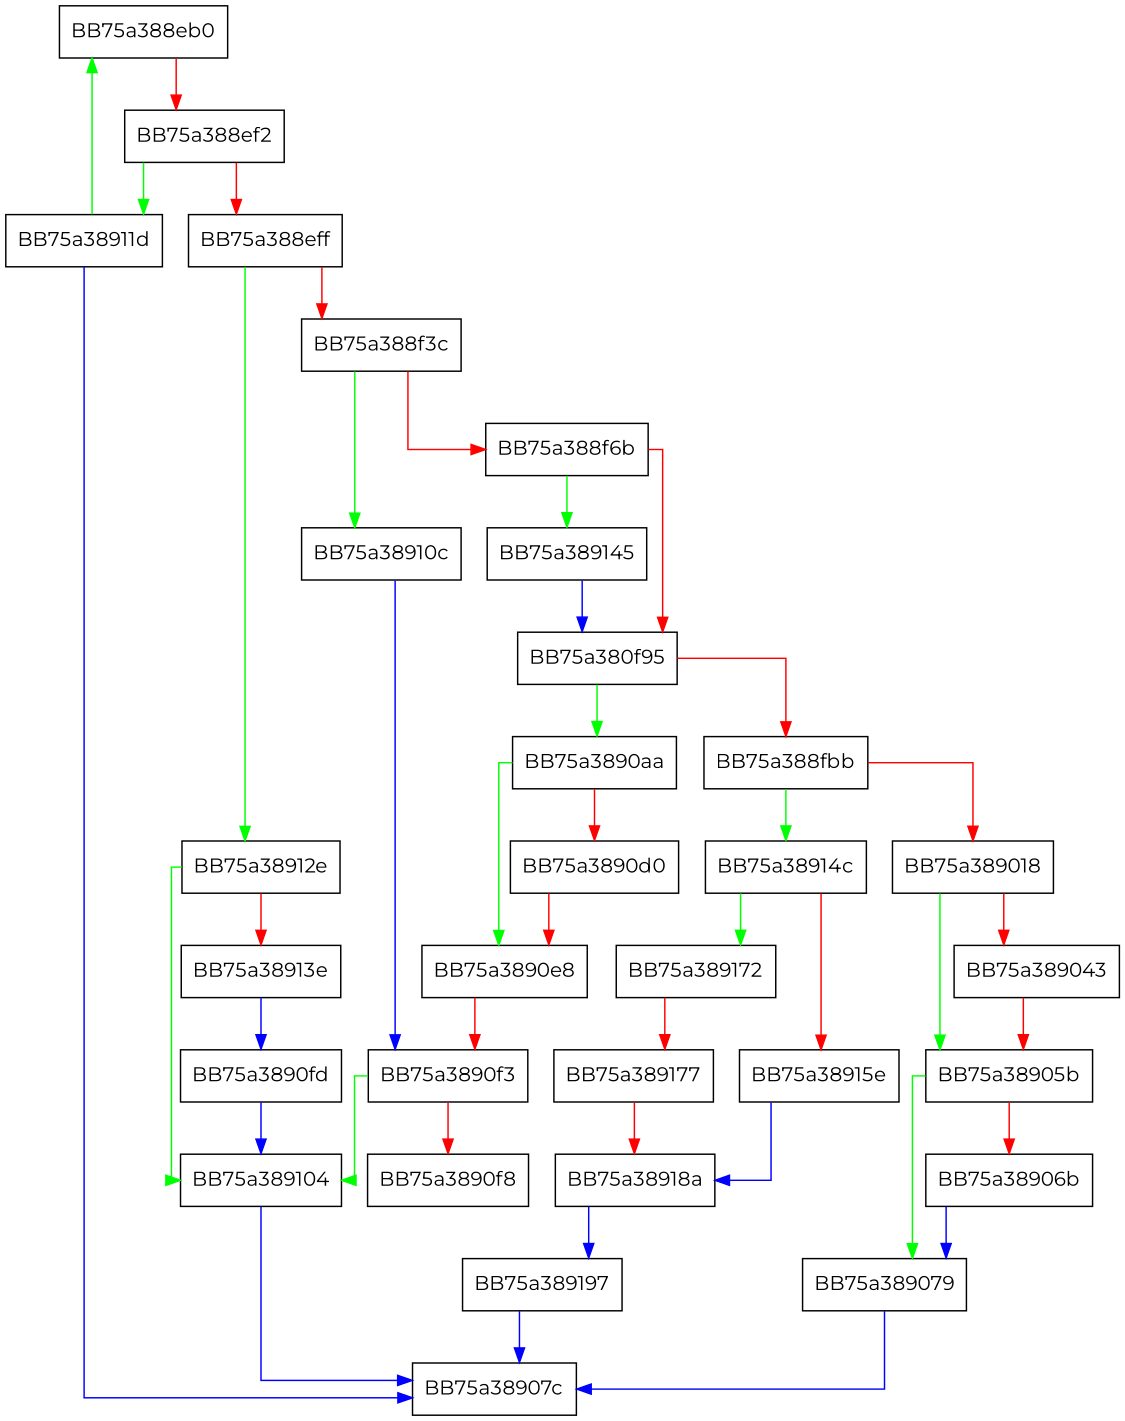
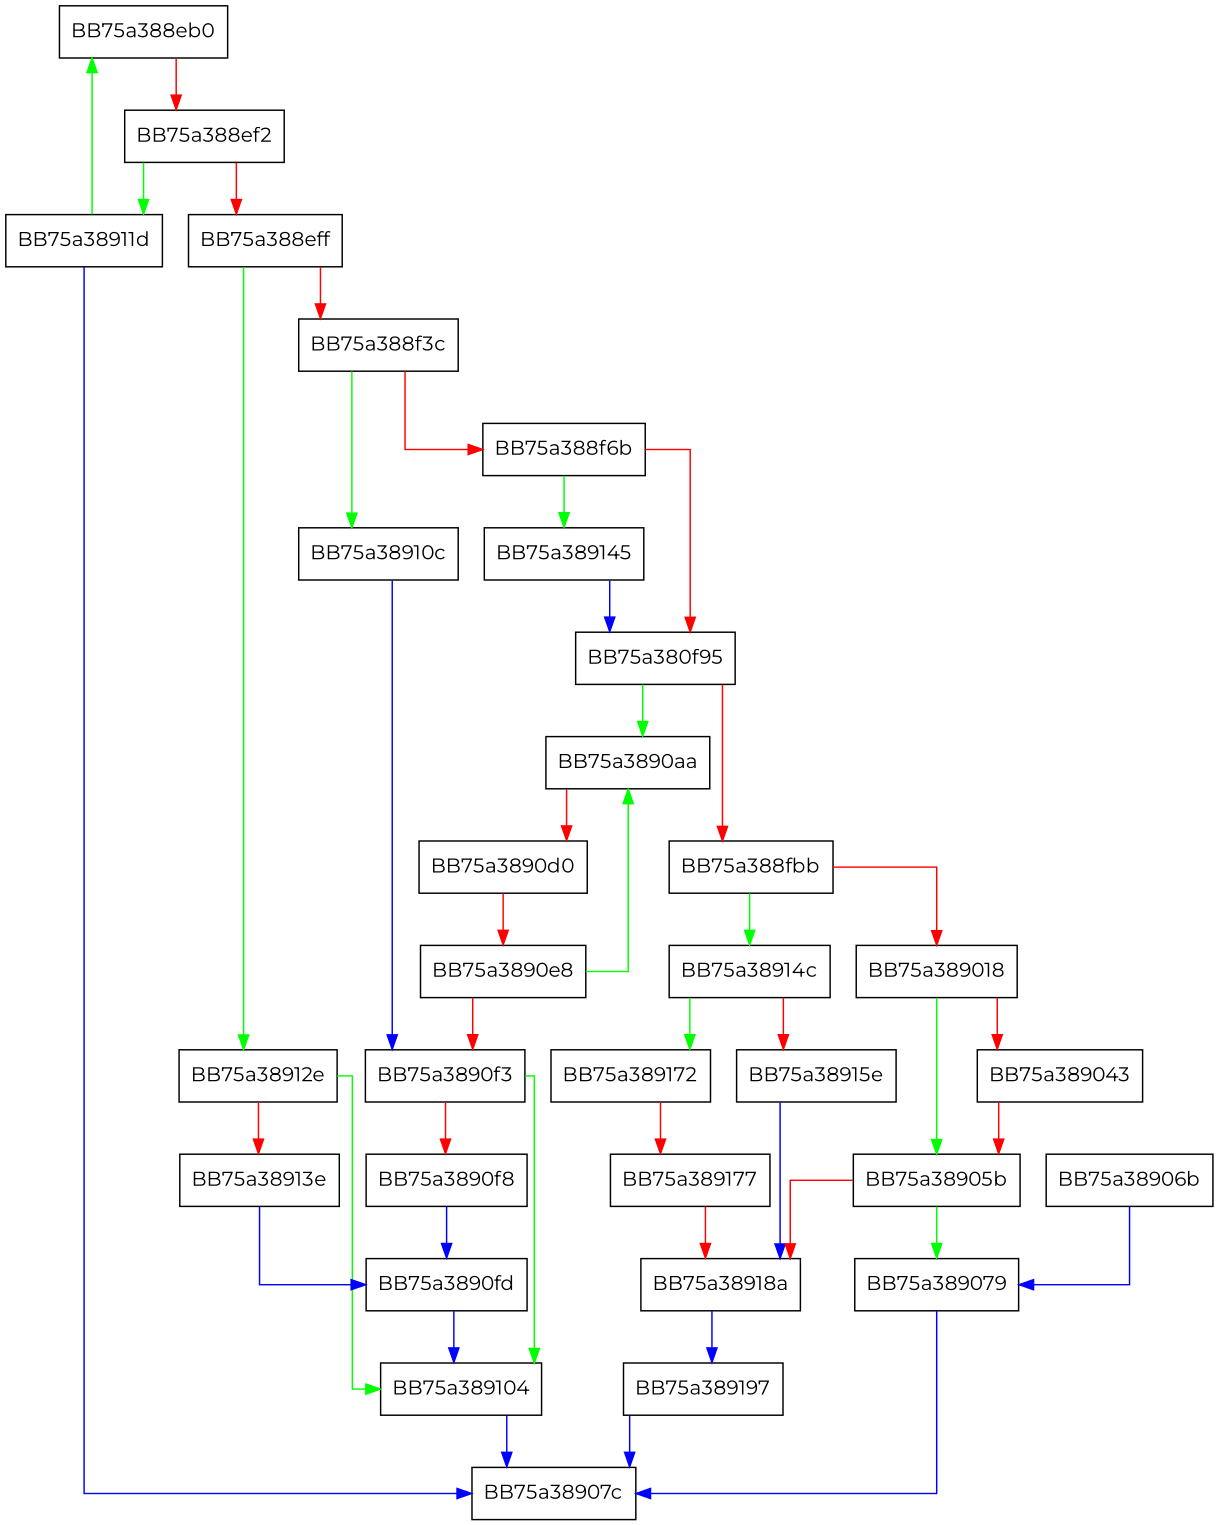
(499, 840) -> (628, 909)
(1009, 1121) -> (790, 1181)
none -> (447, 1225)
